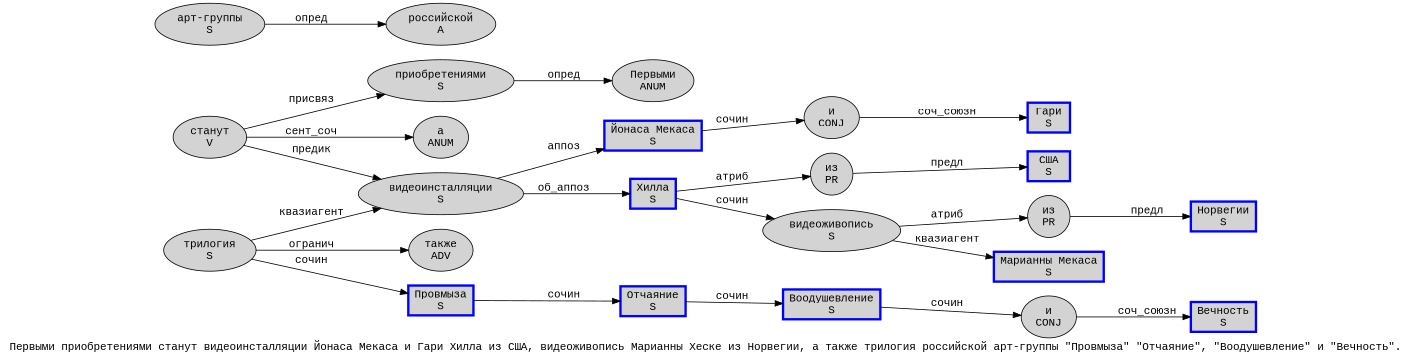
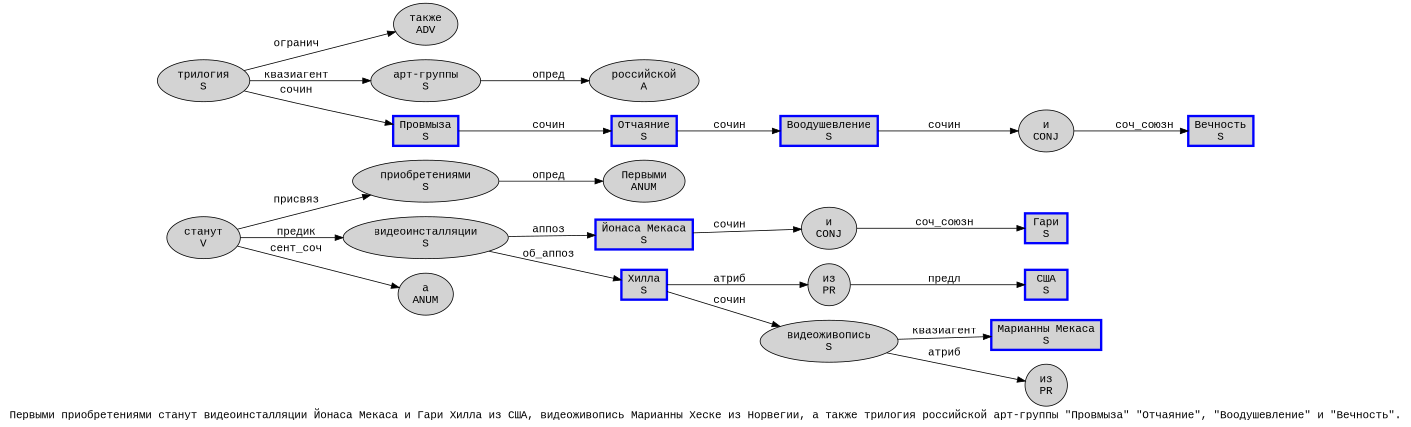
(1223, 216) -> none
(312, 225) -> (306, 81)
